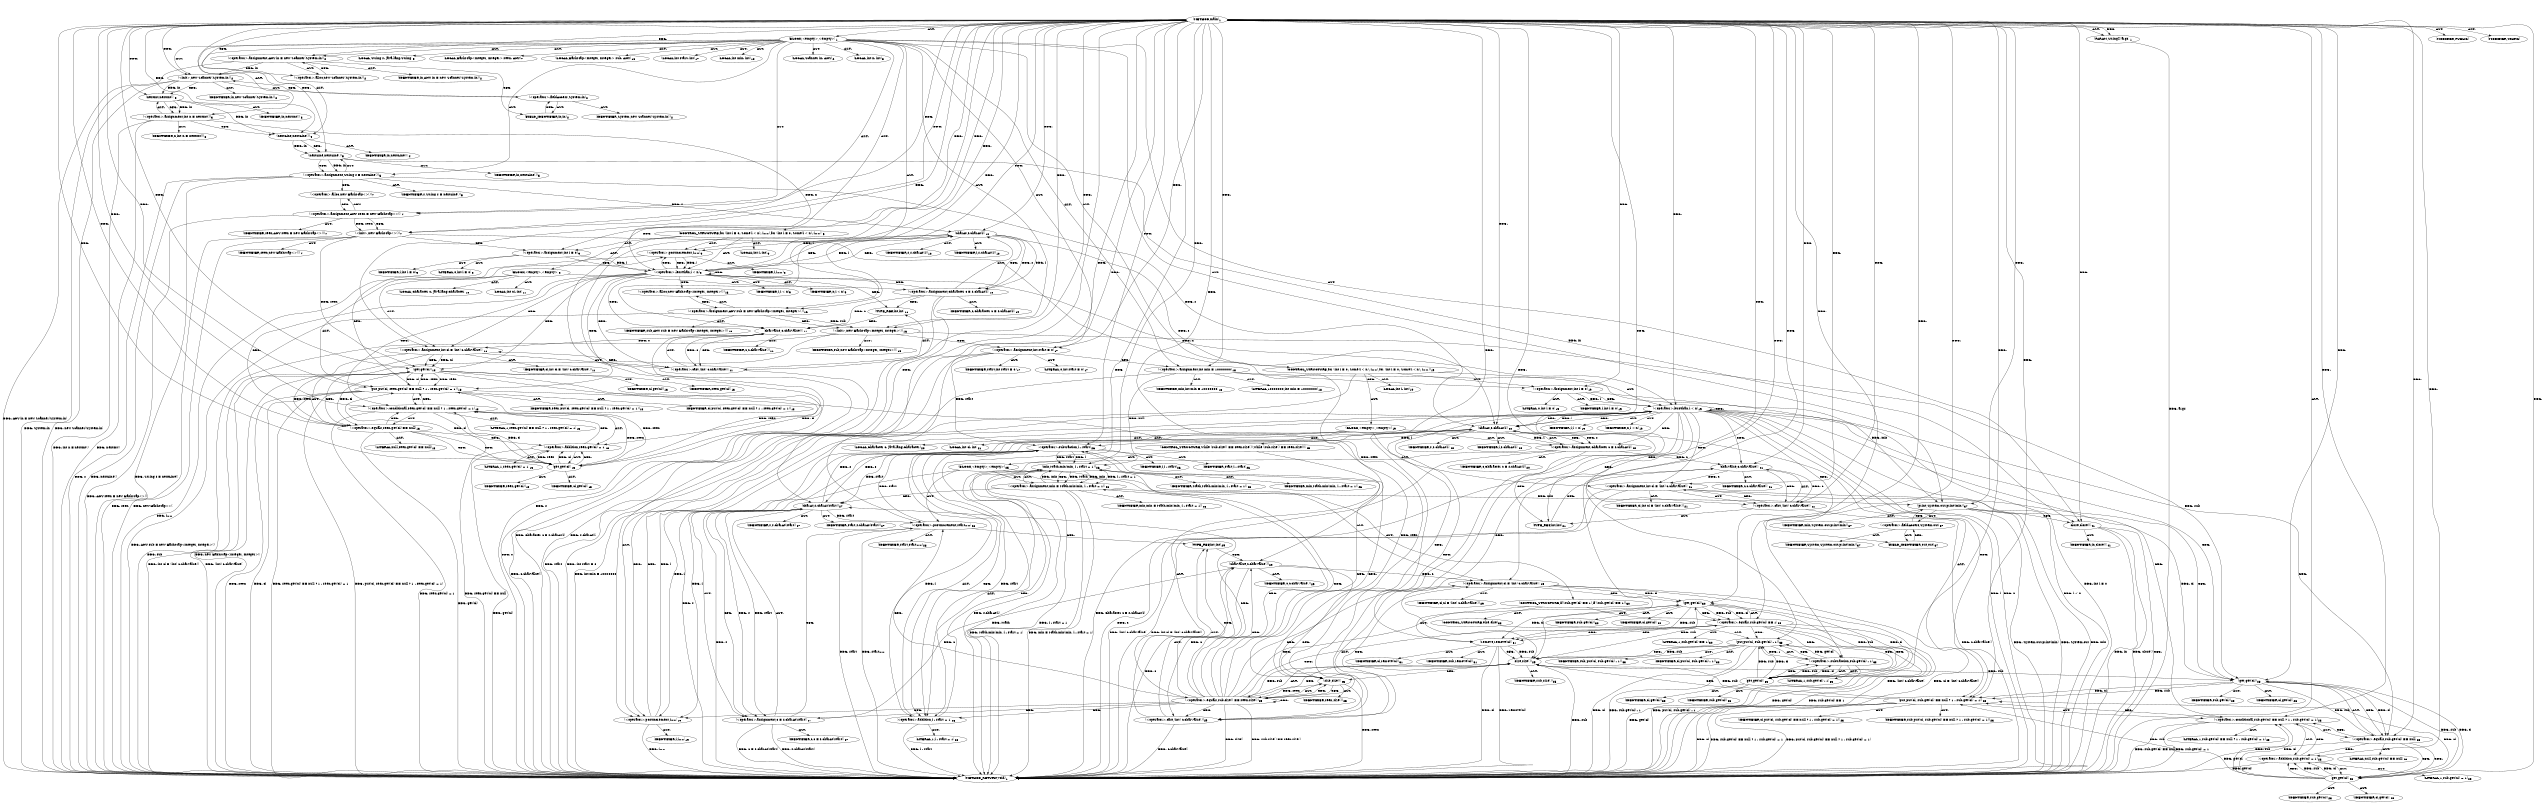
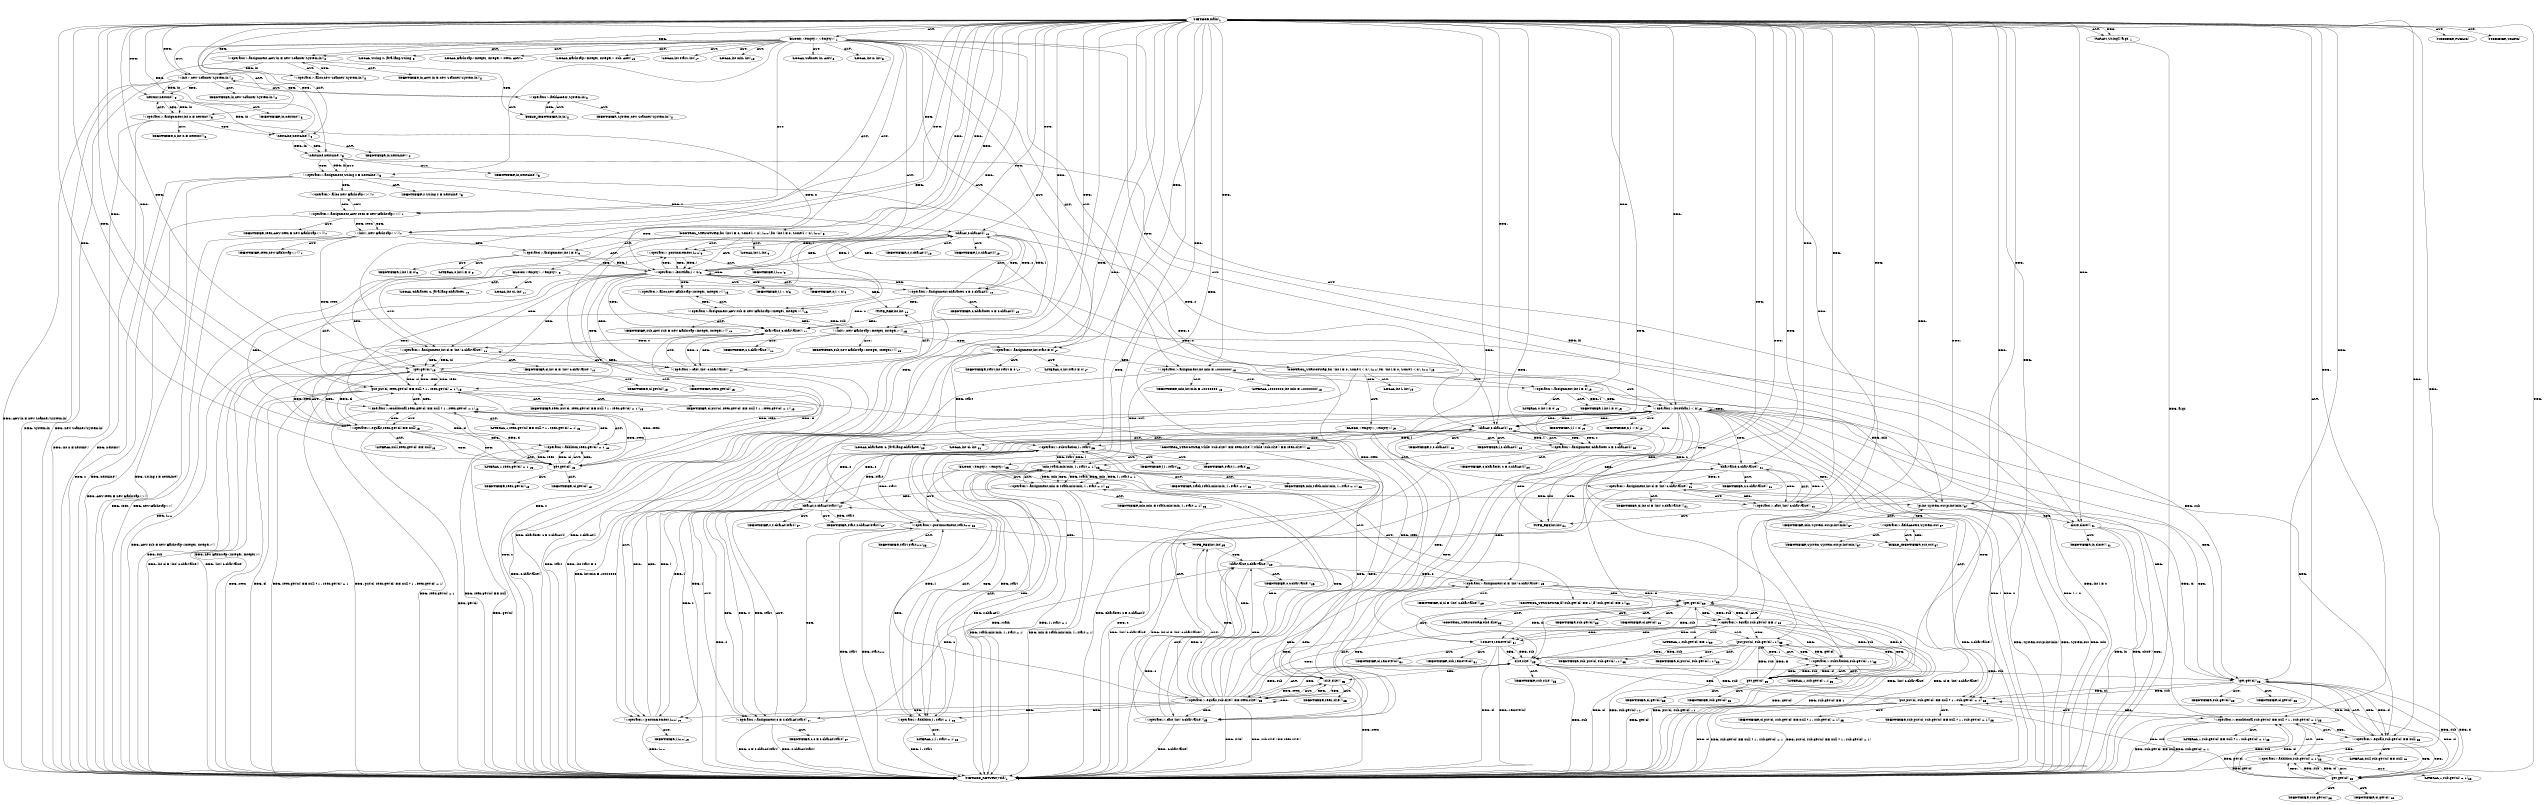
(1927, 516) -> none
